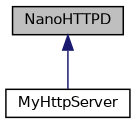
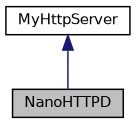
(68, 70) -> (68, 70)
